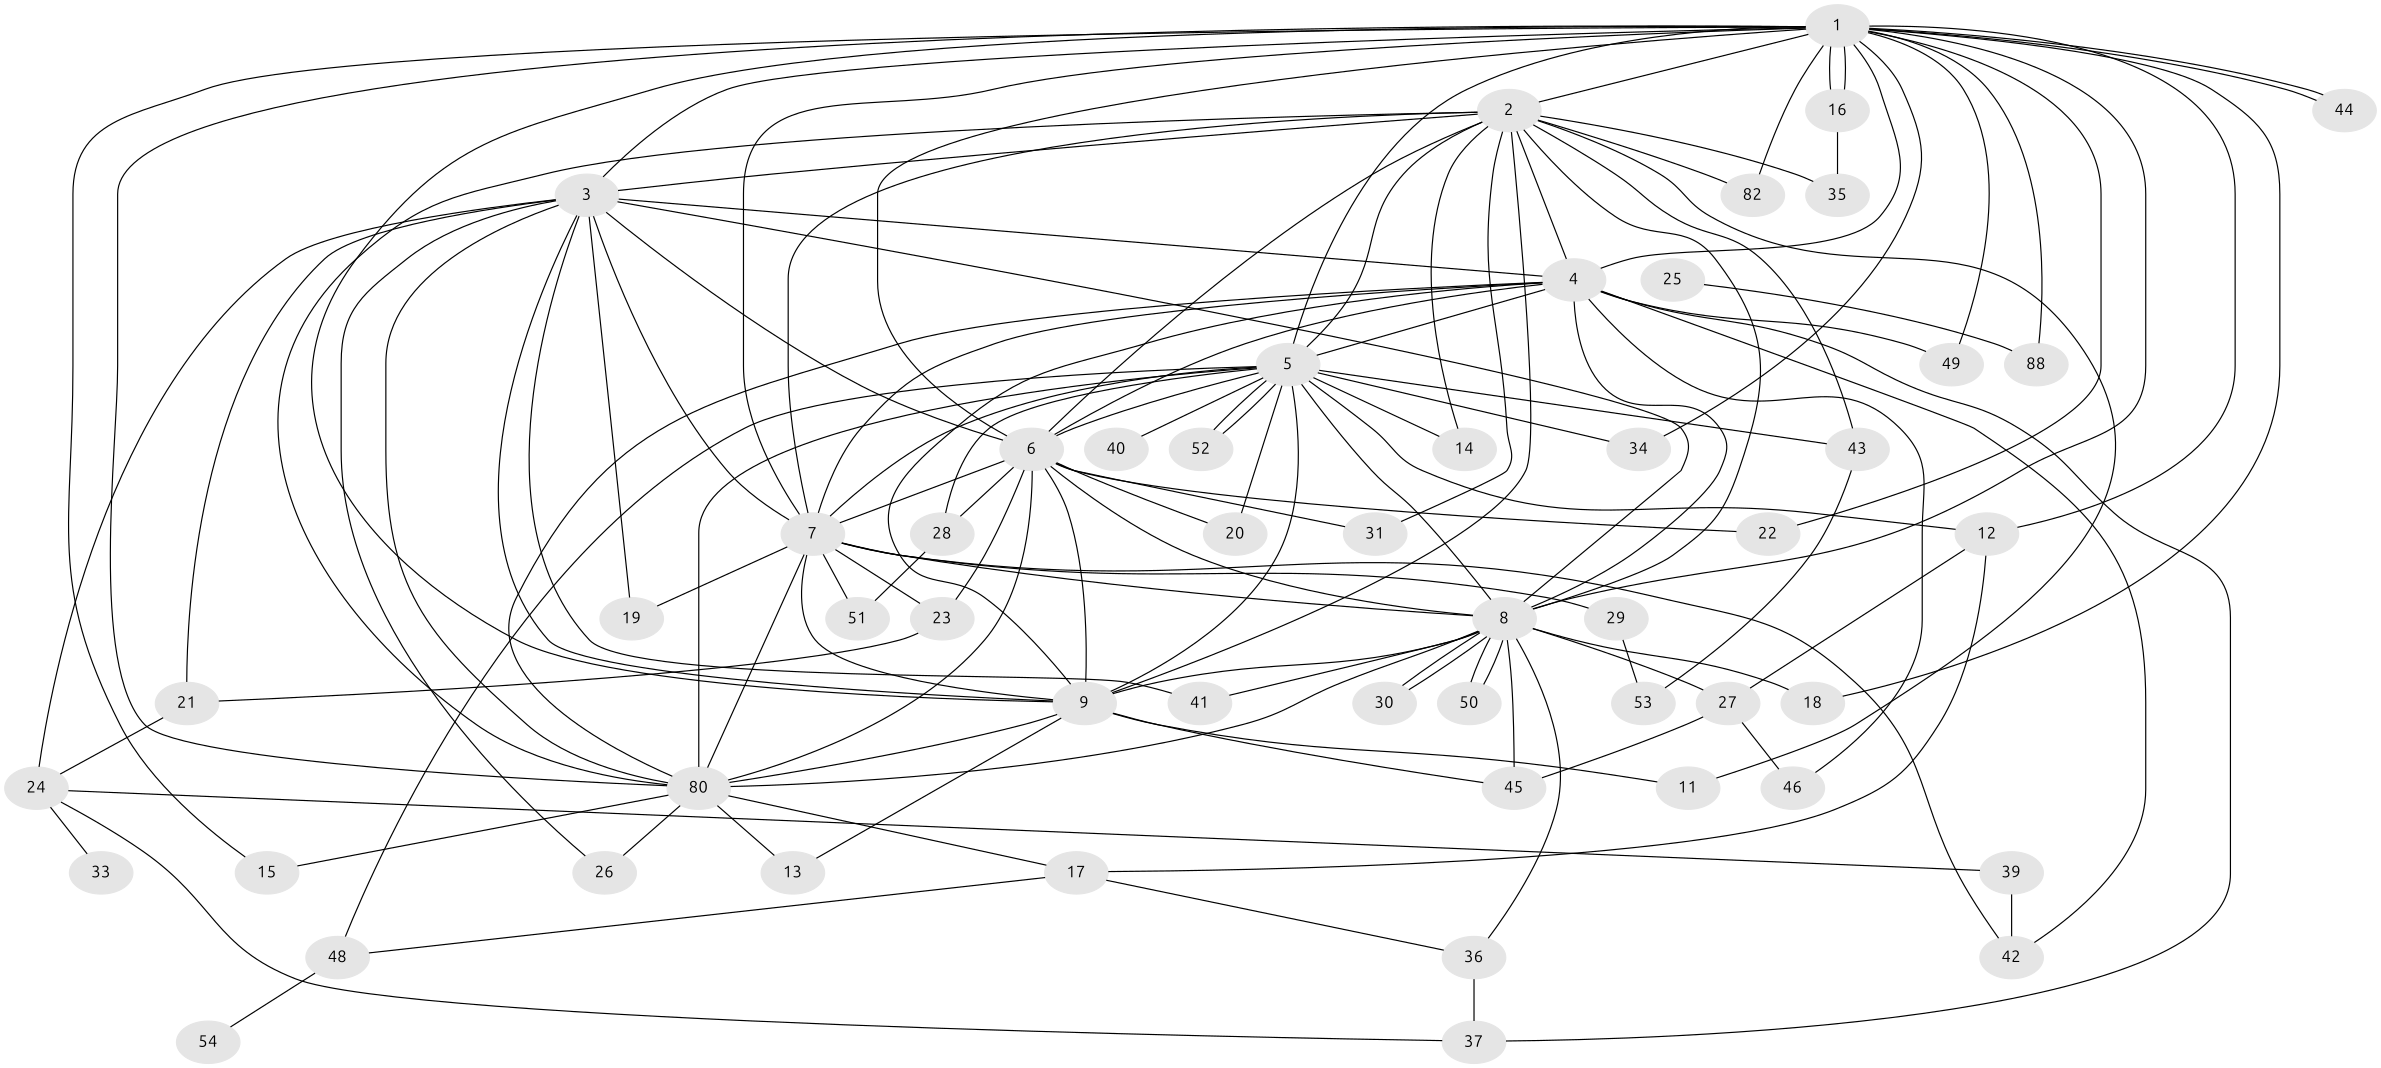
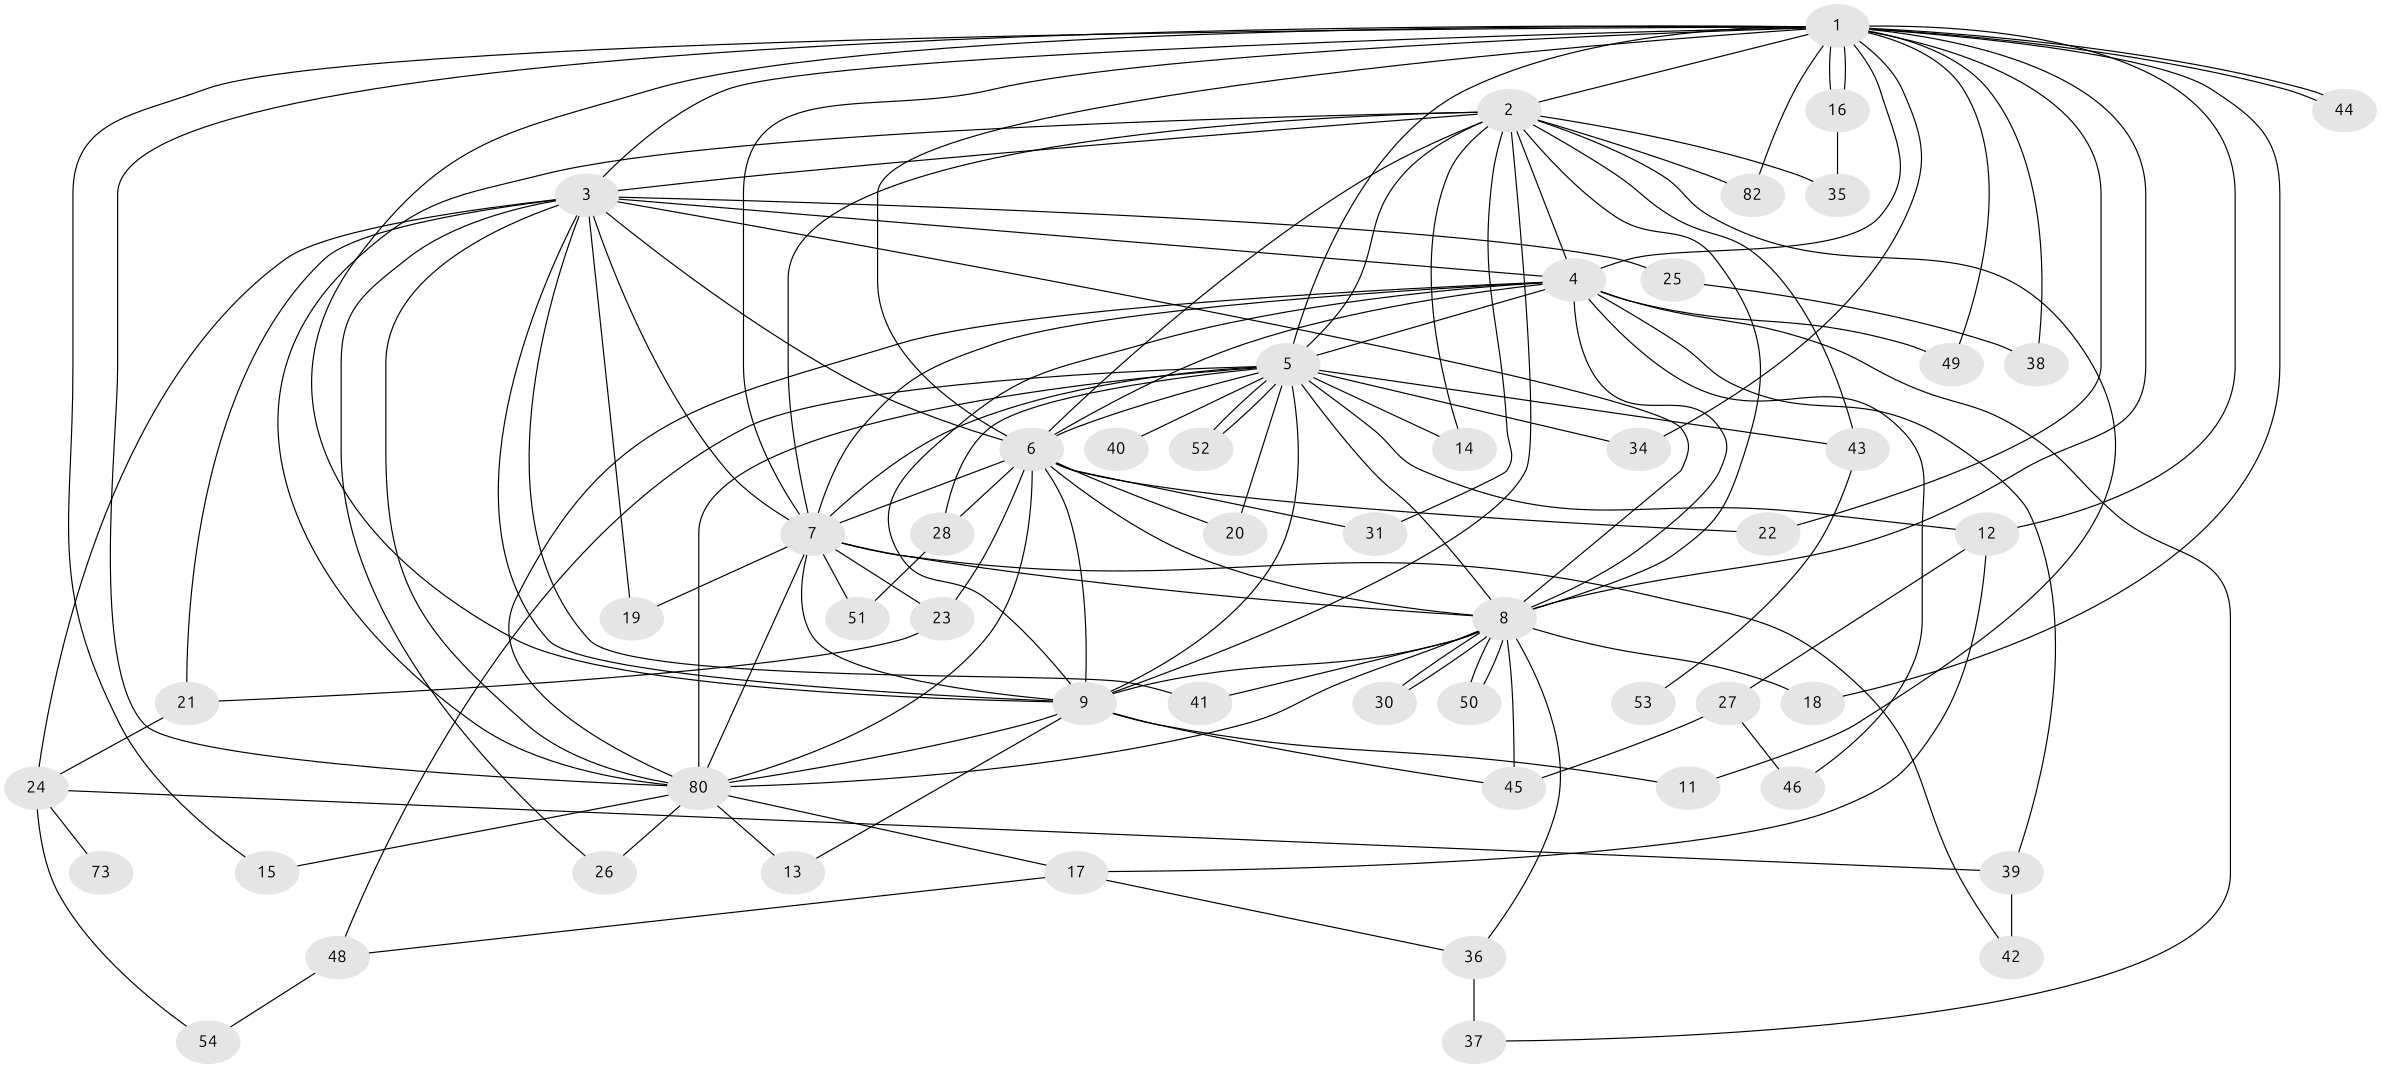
none -> (1134, 216)
(2036, 365) -> (2036, 365)
(2065, 497) -> (1959, 448)
(1616, 619) -> none
(1619, 657) -> none
(101, 873) -> (101, 873)
(720, 1019) -> (86, 934)
